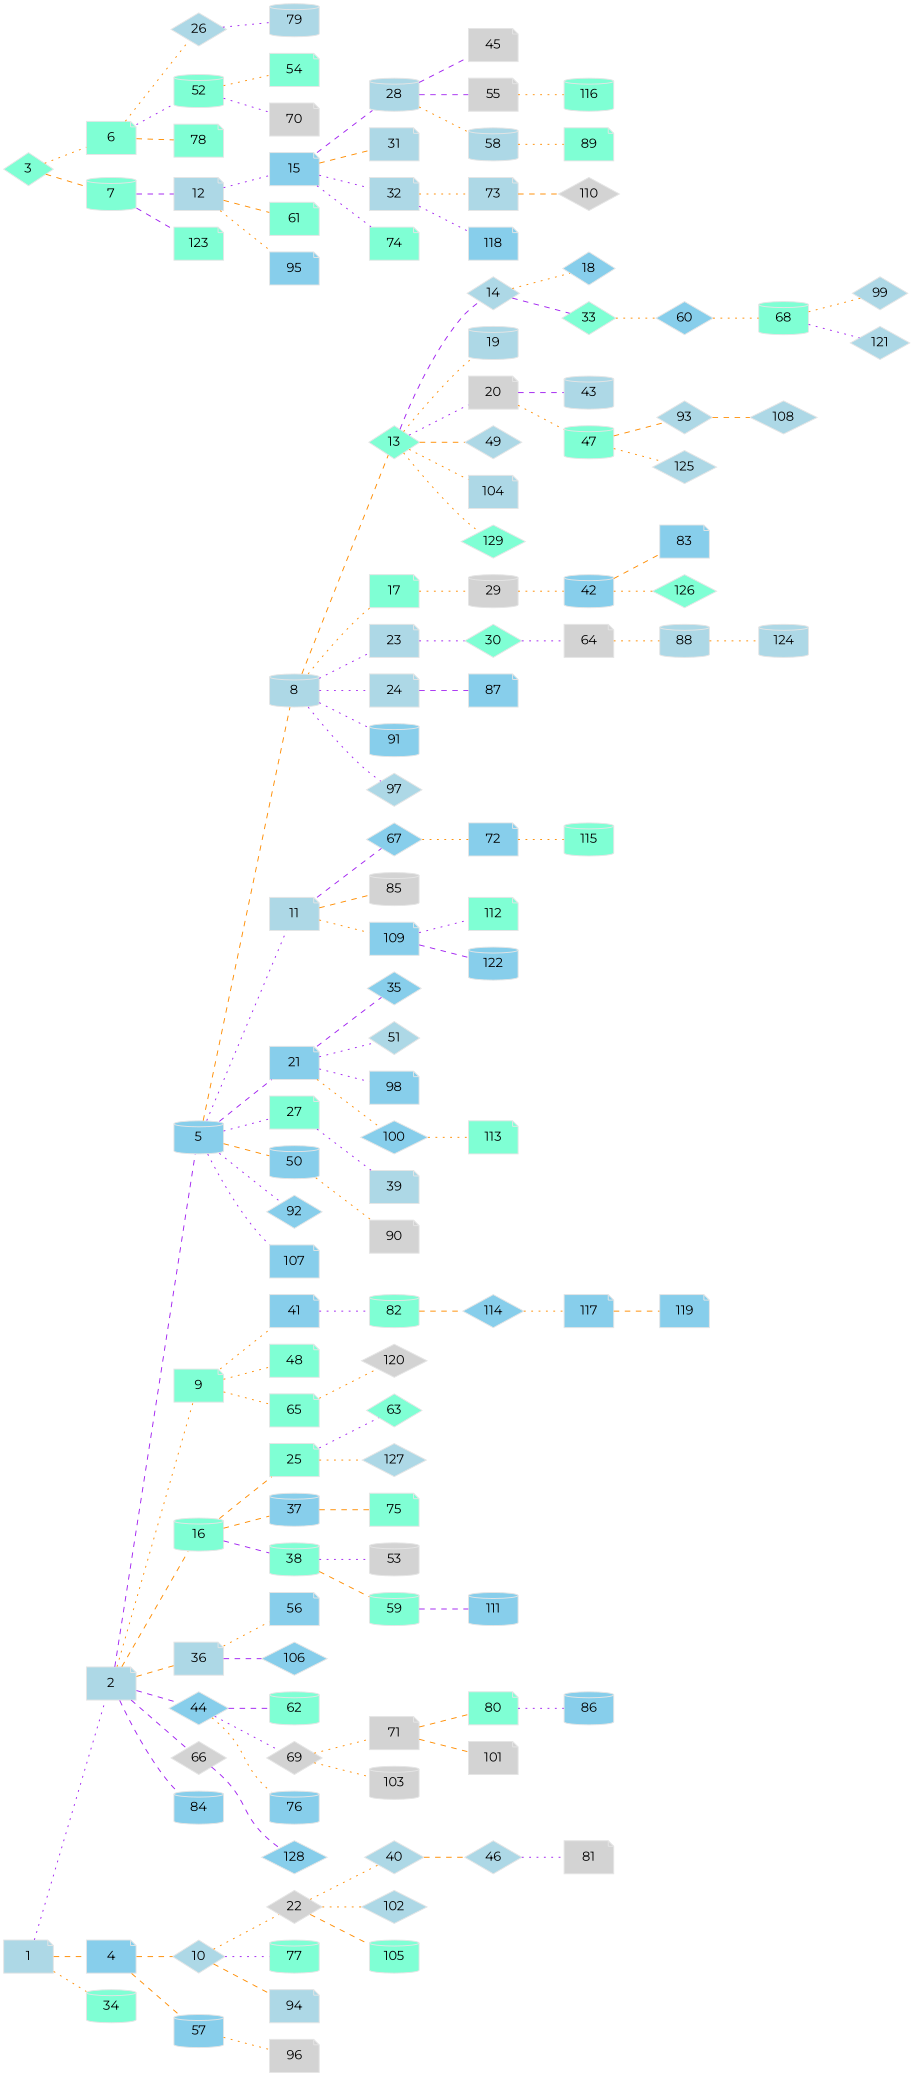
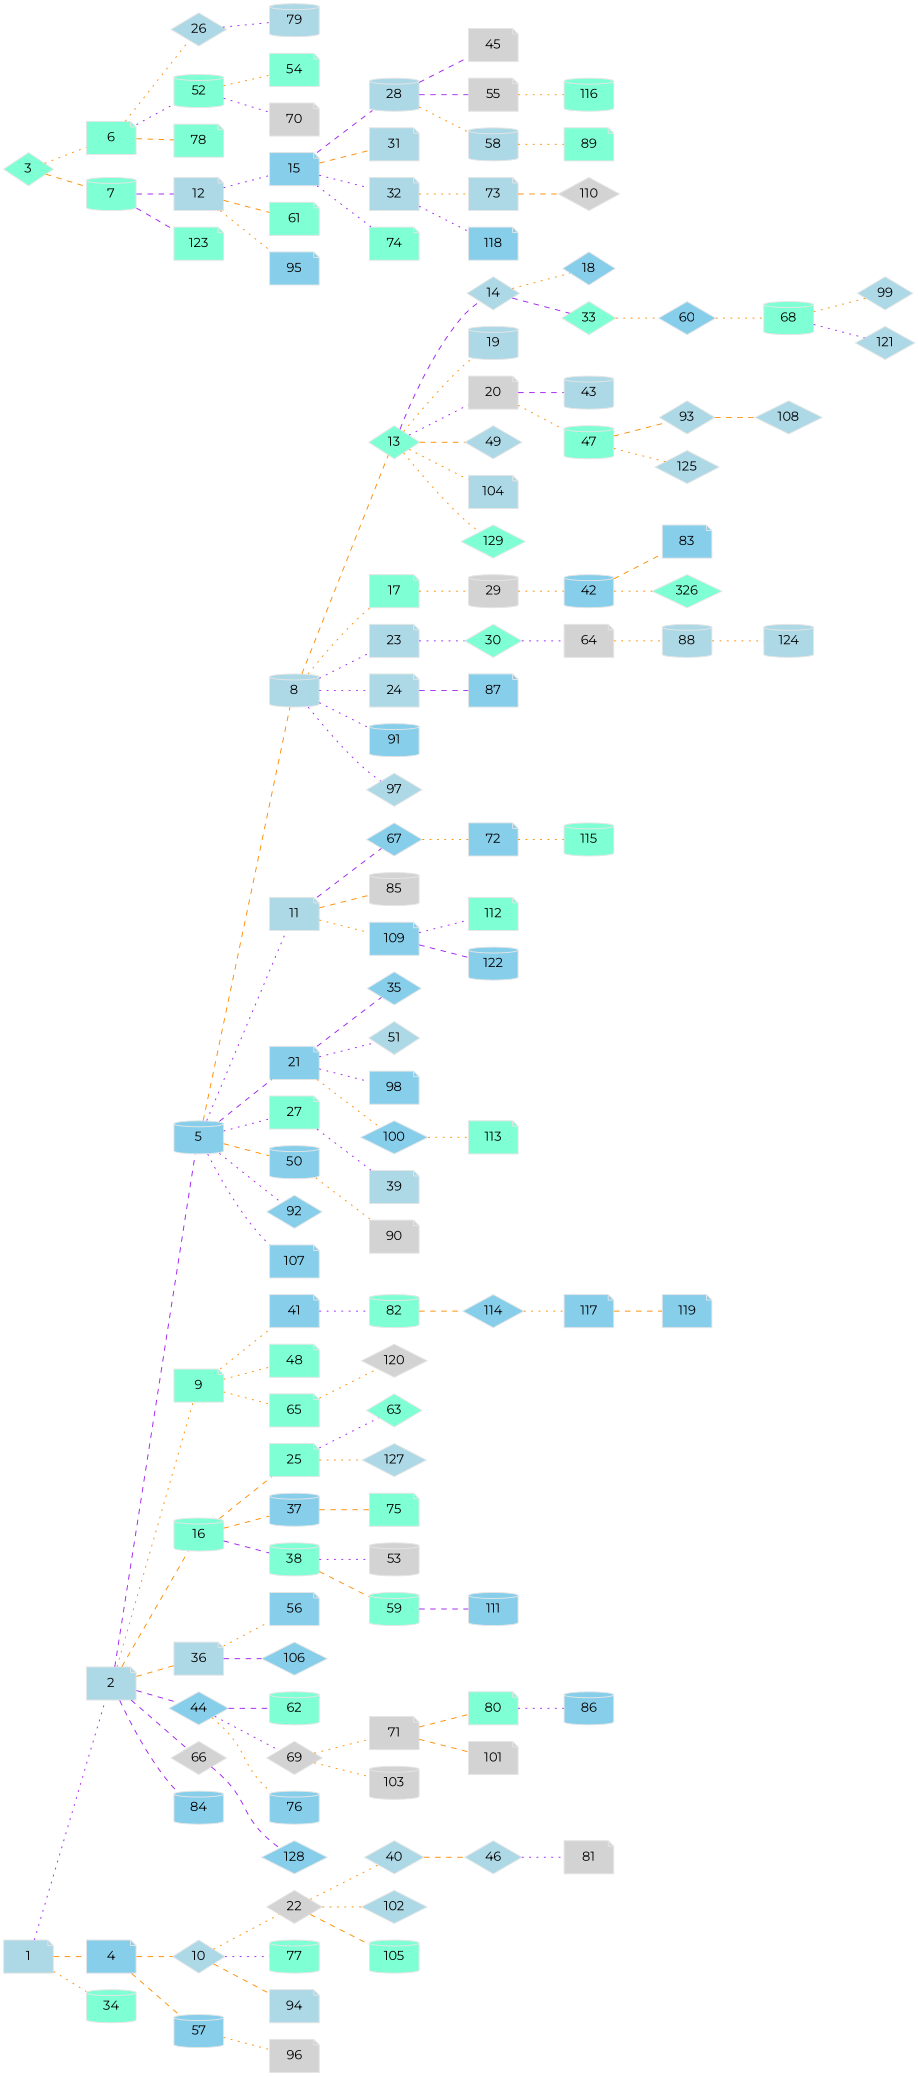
(685, 591) -> (687, 591)
